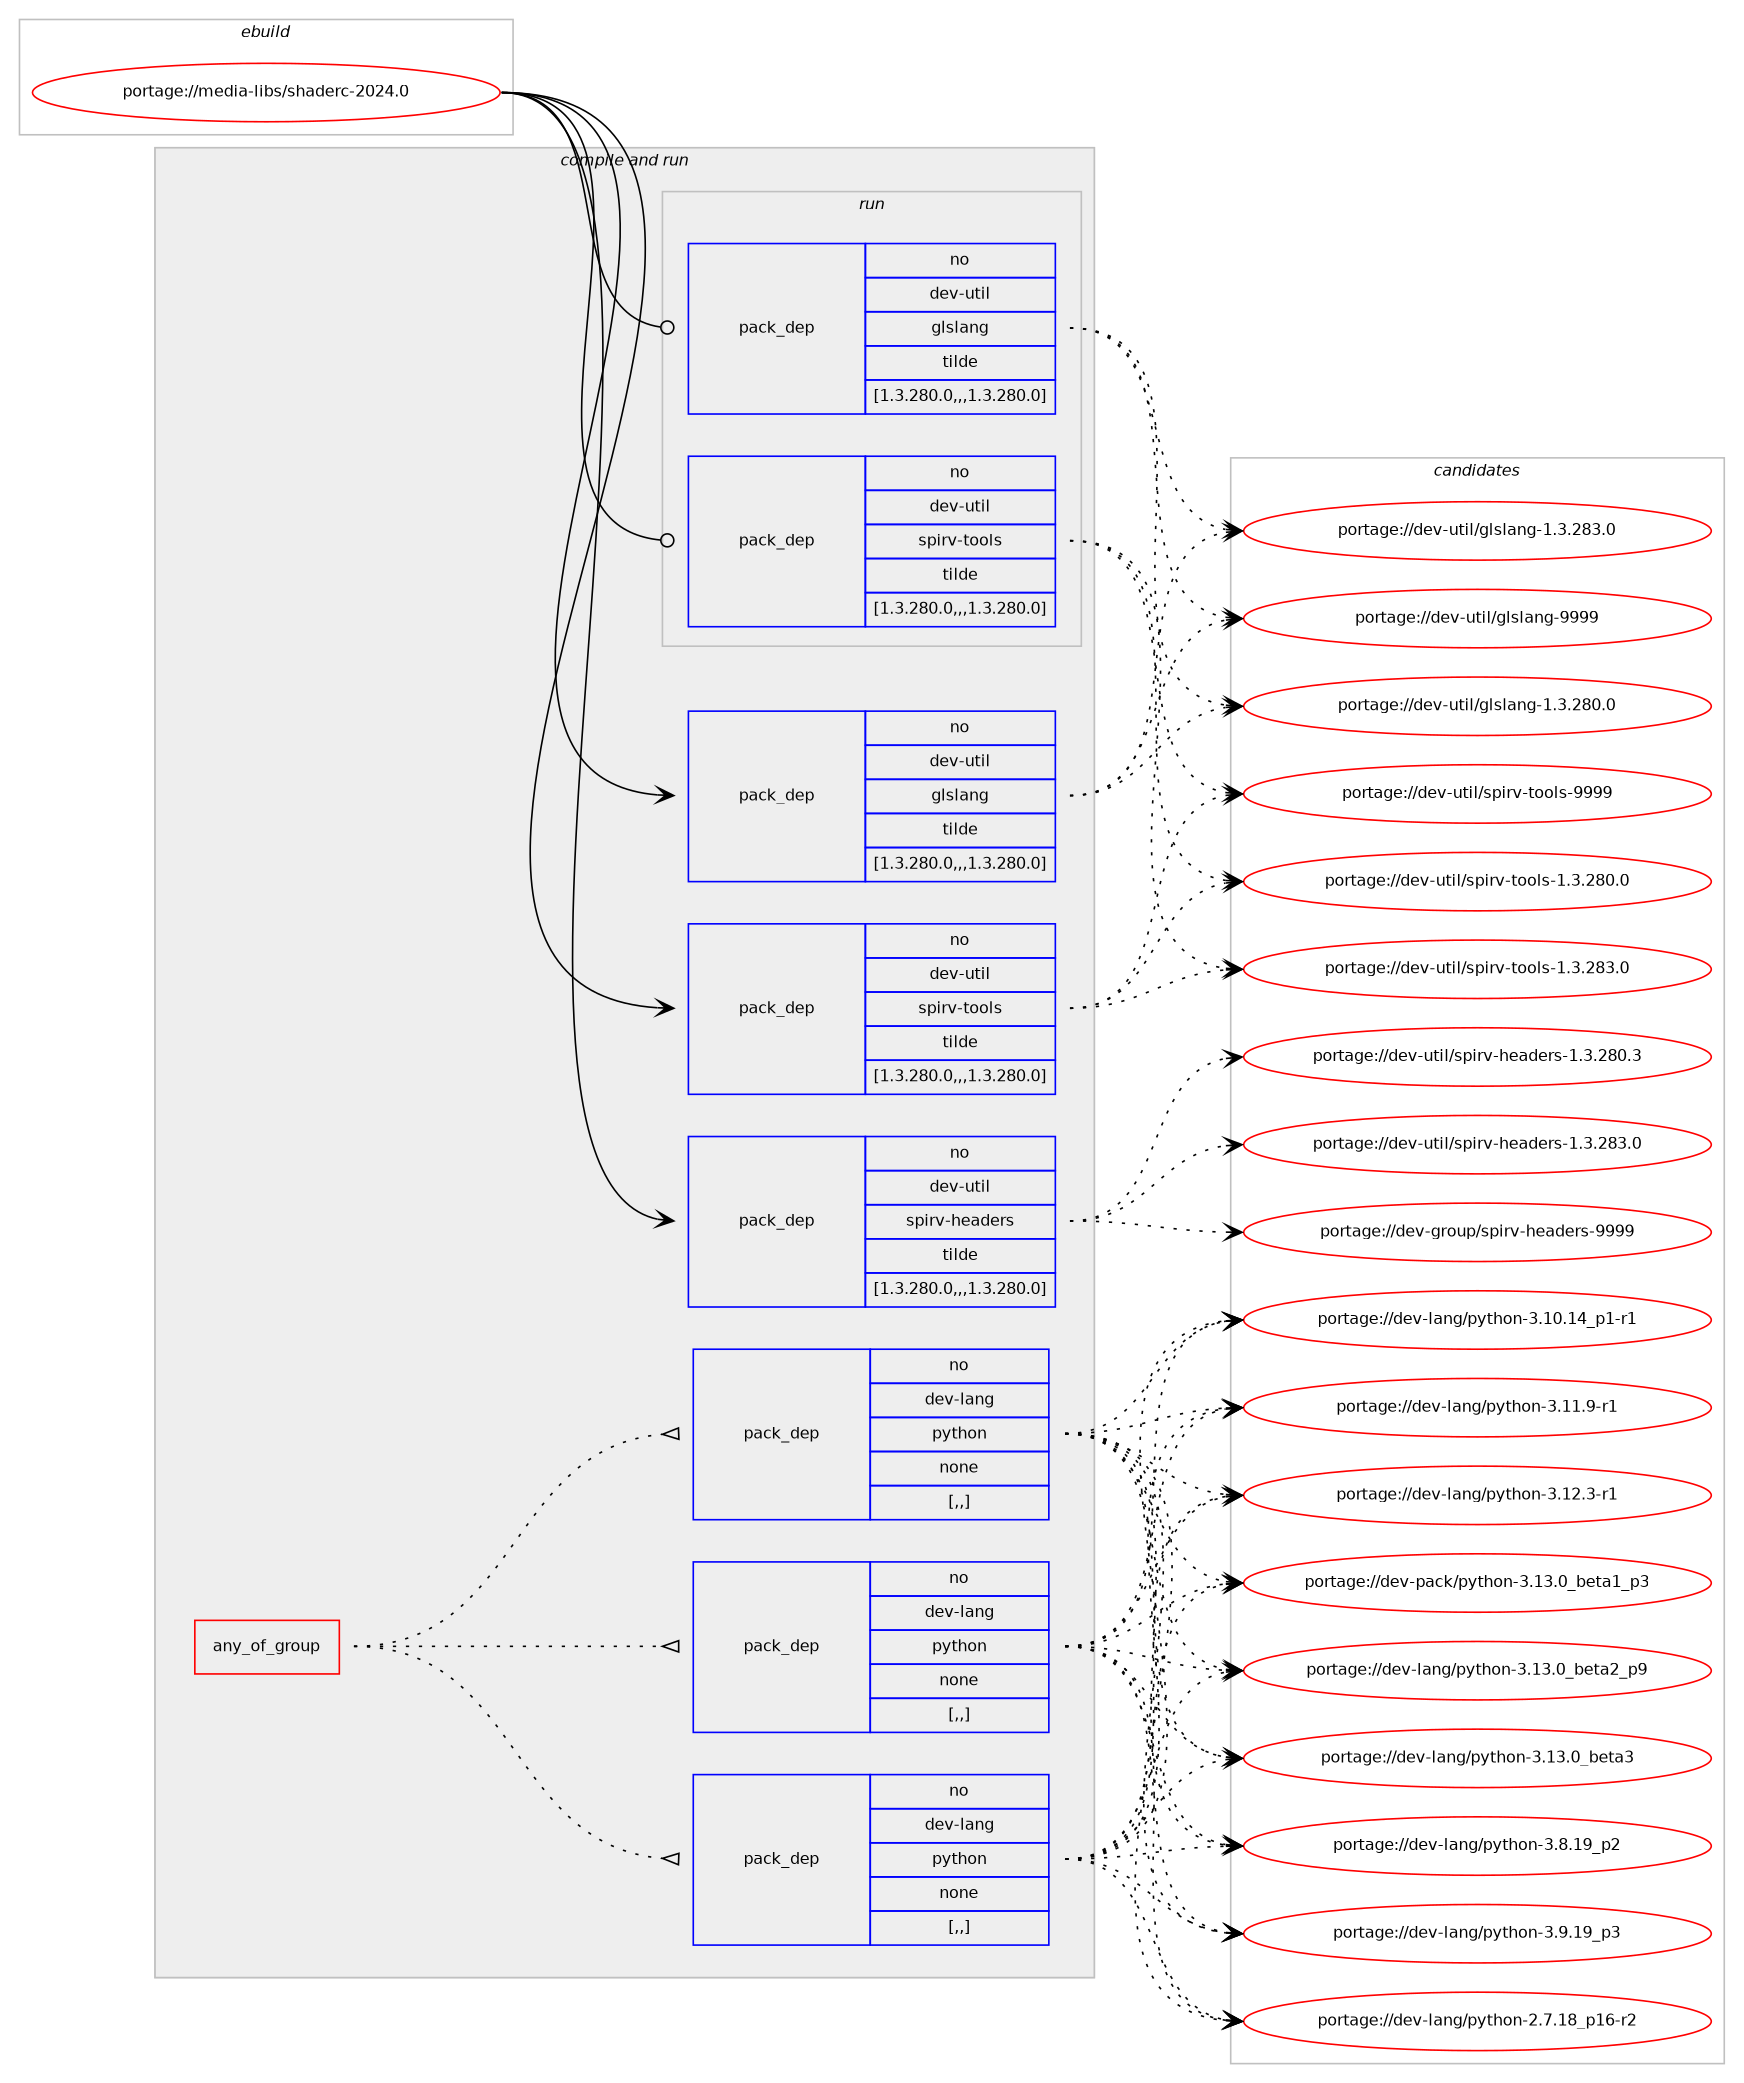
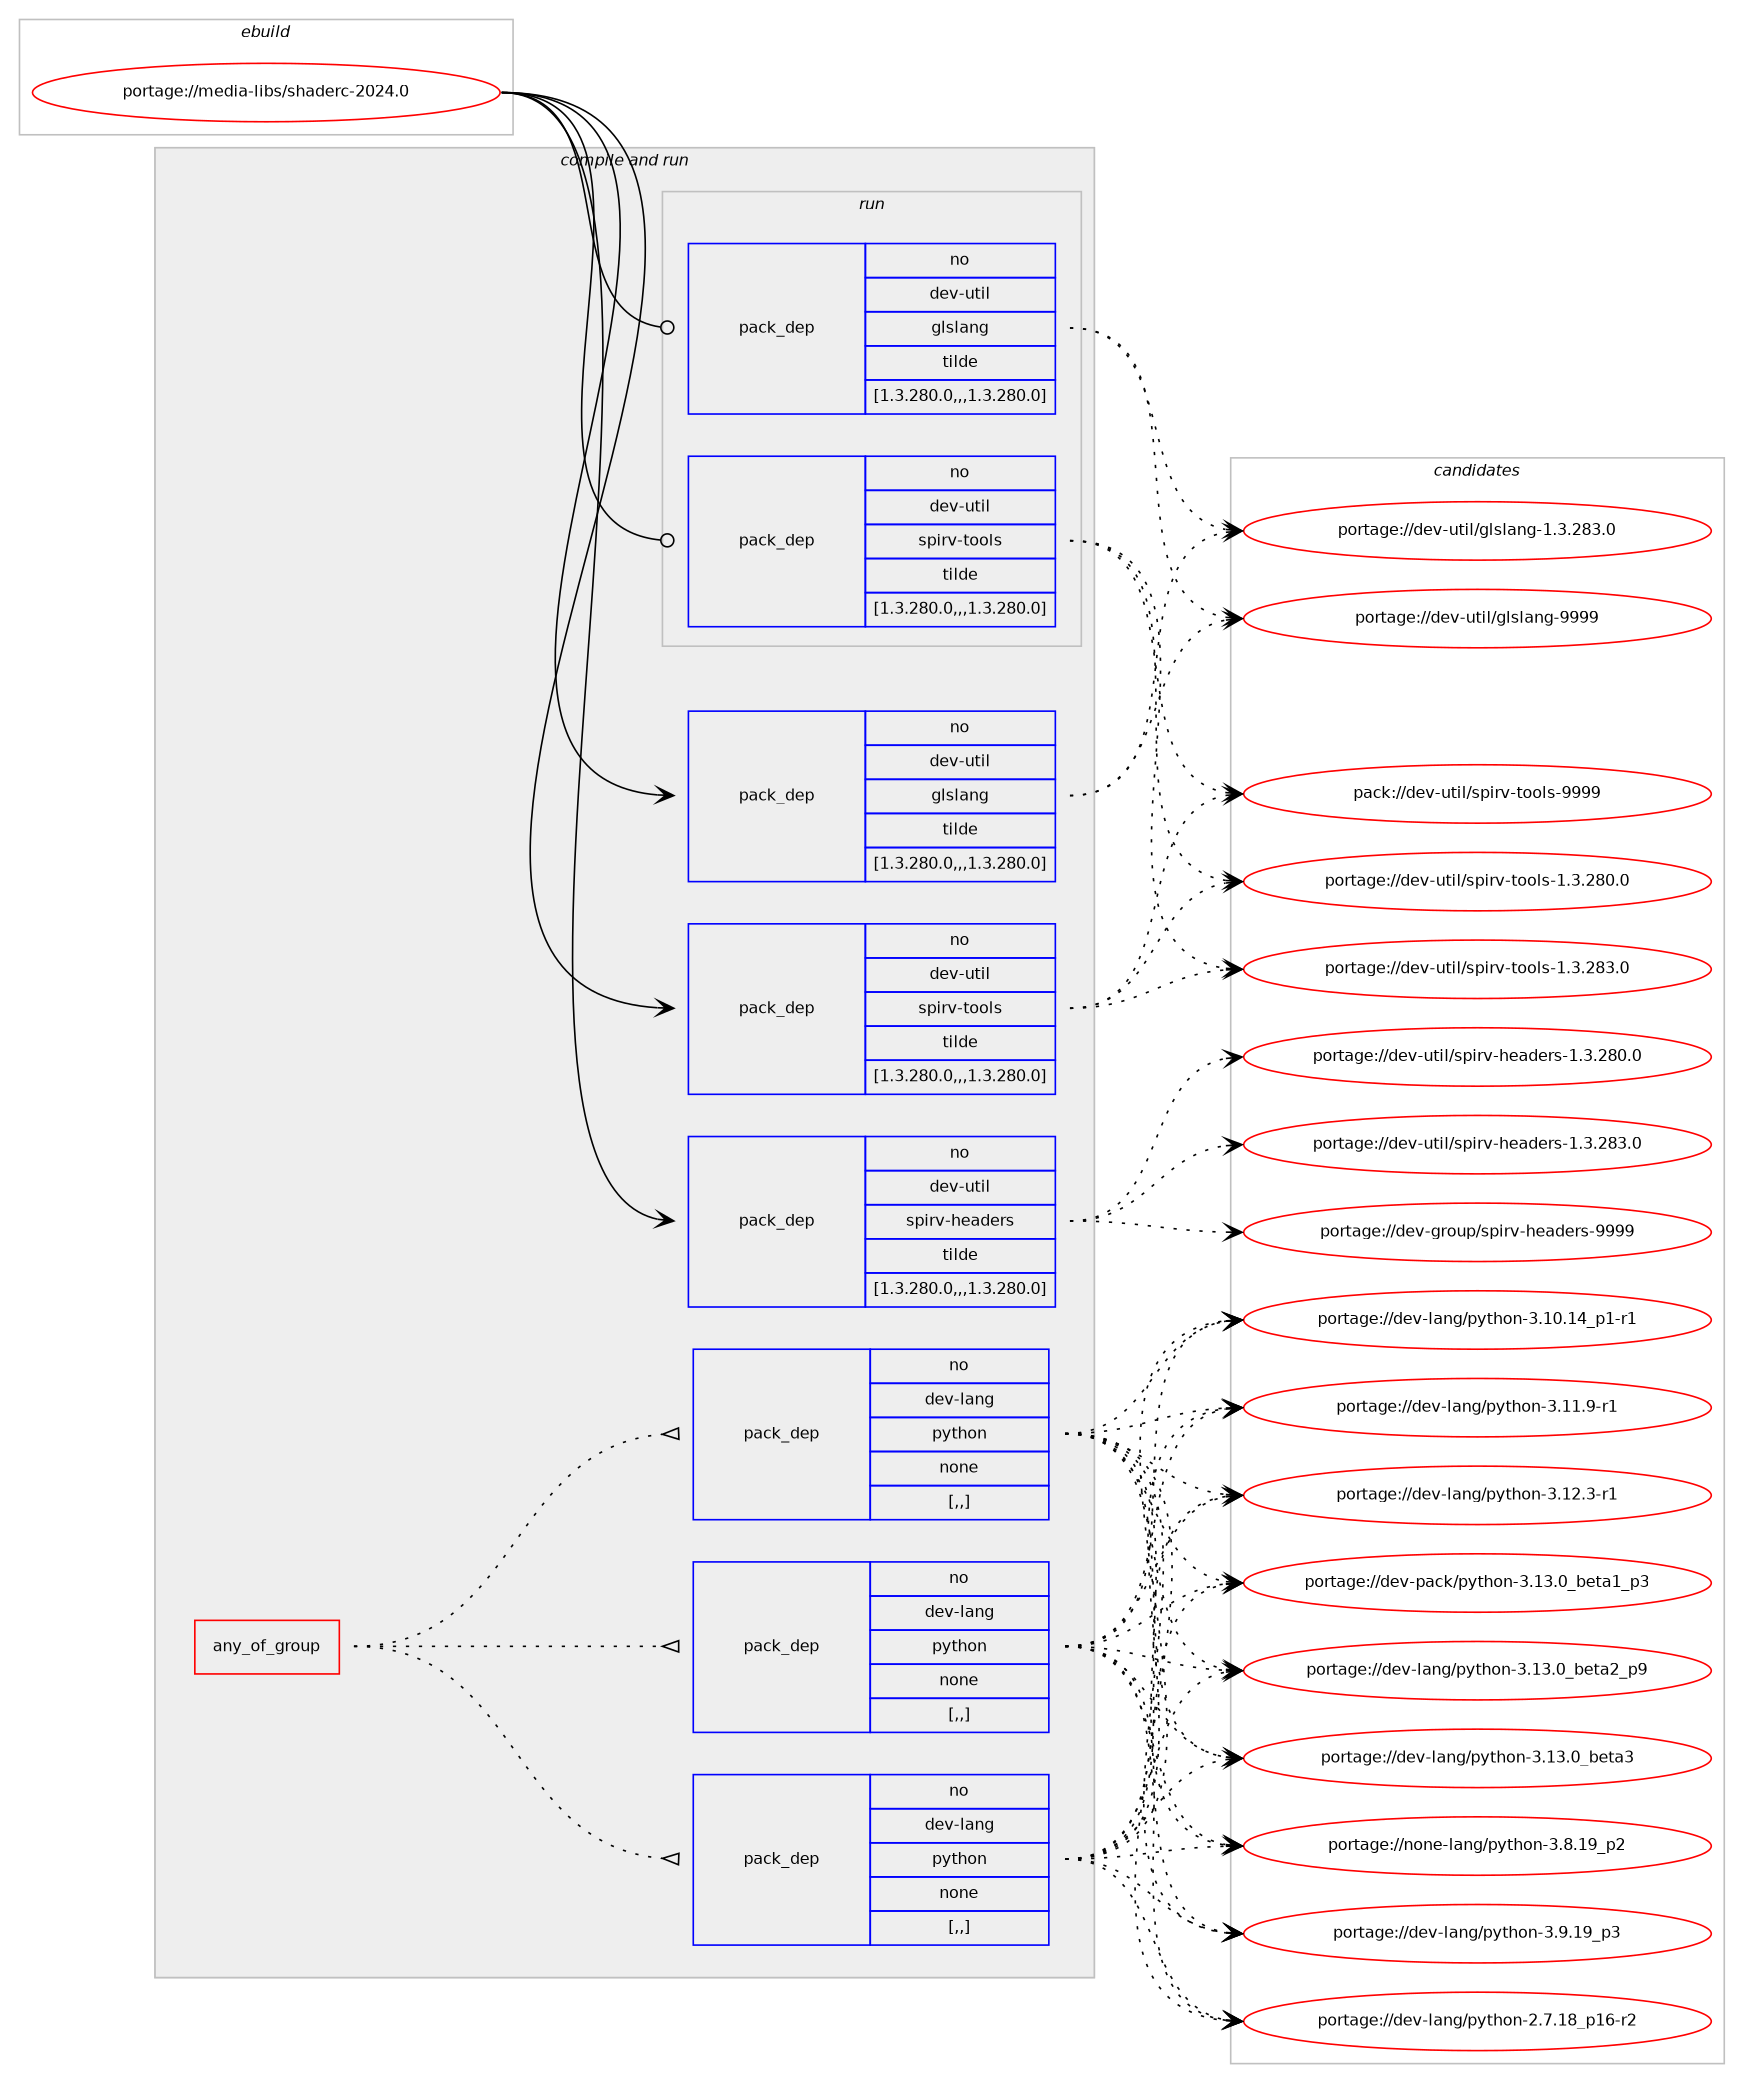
(1477, 706) -> none
(1477, 794) -> (1477, 794)
(1477, 1057) -> (1477, 1057)
(1477, 1846) -> (1477, 1846)
